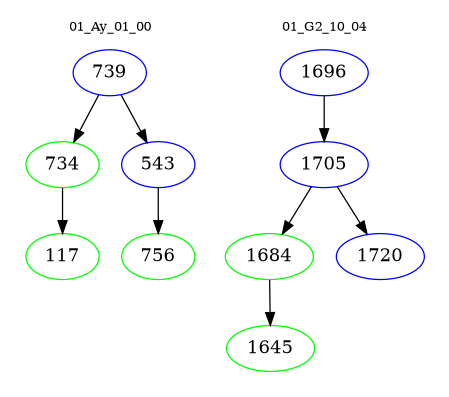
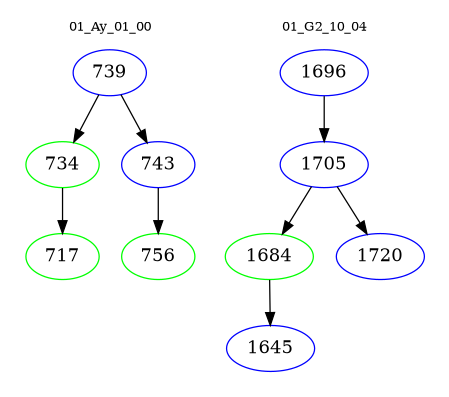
(158, 165) -> (158, 165)
(63, 257) -> (63, 257)
(271, 348) -> (271, 348)
